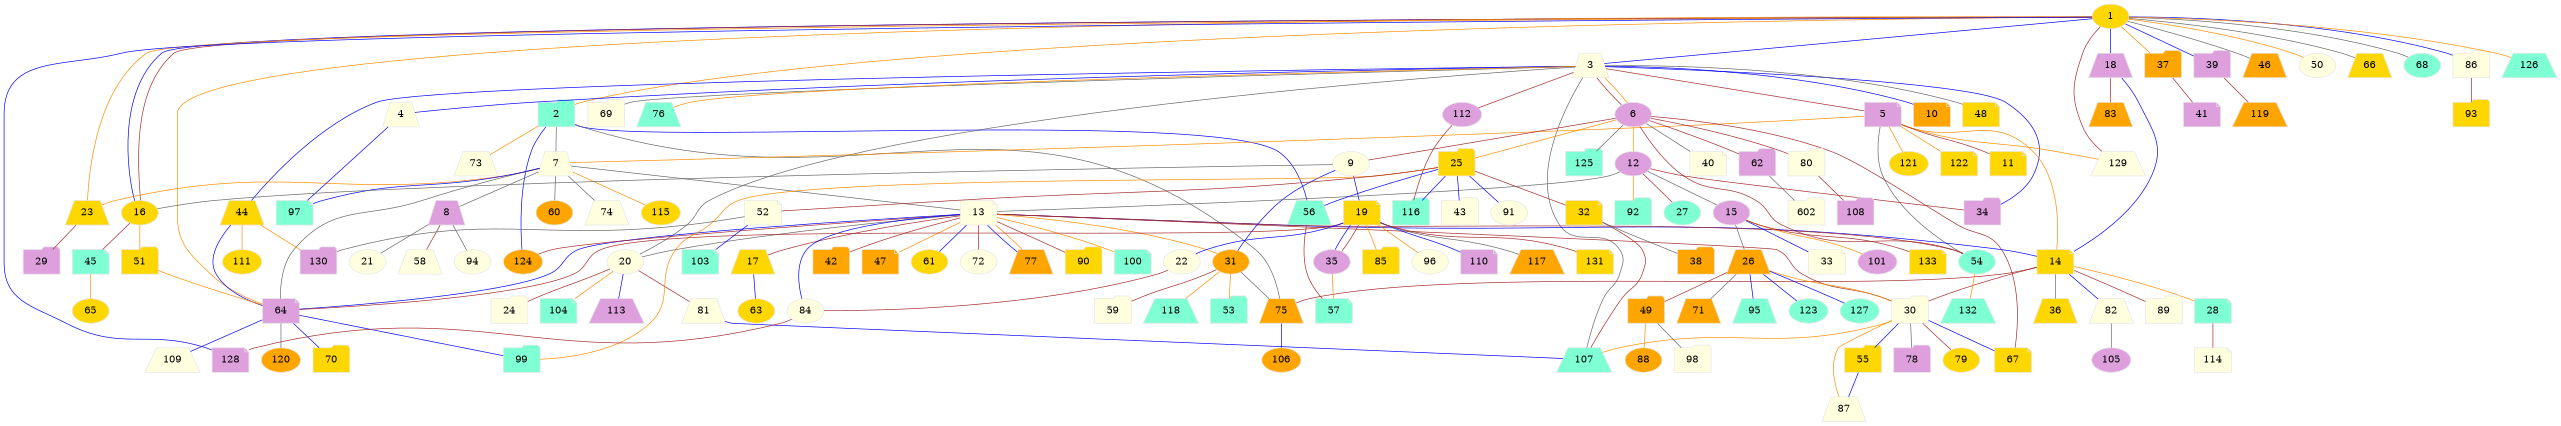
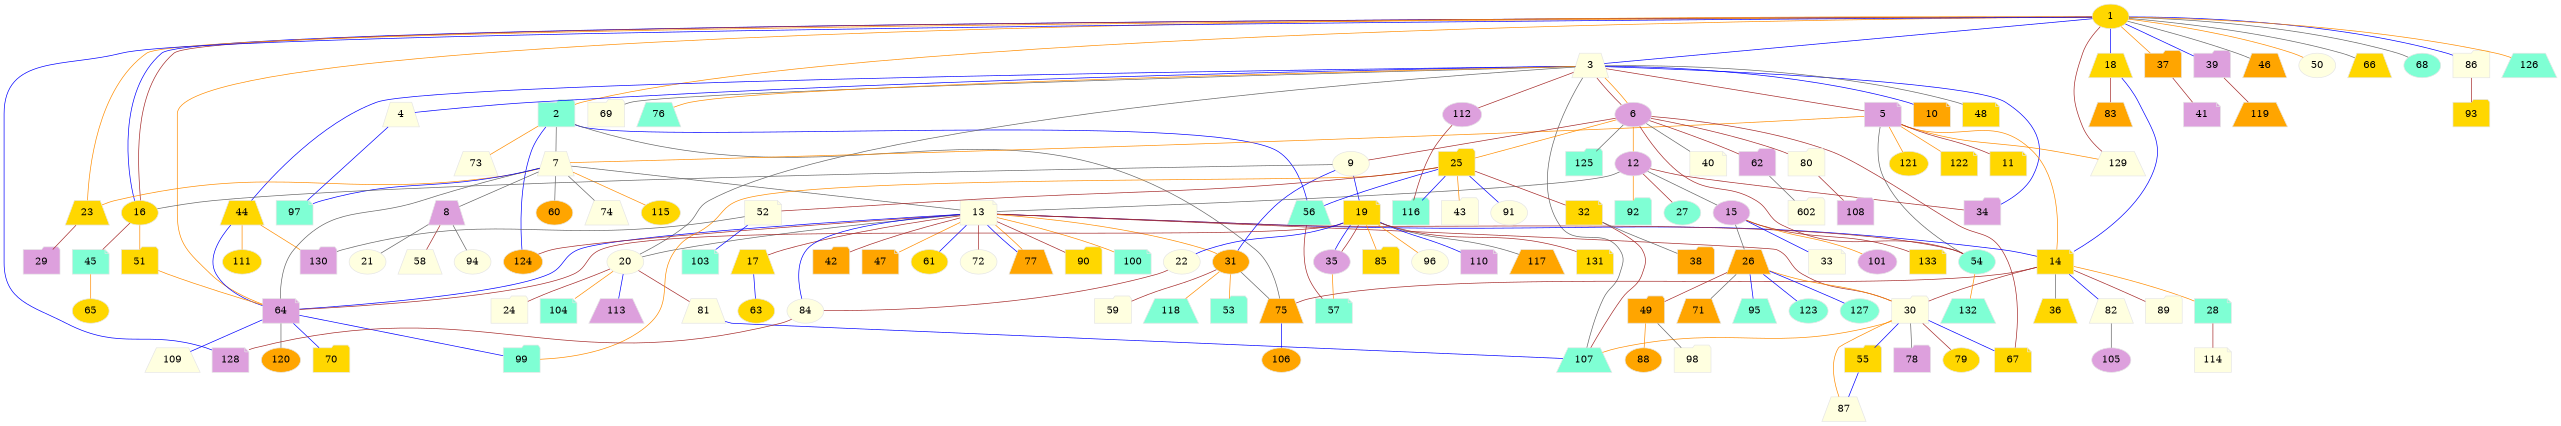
(2111, 65) -> (2111, 65)
(1458, 186) -> (1458, 186)
